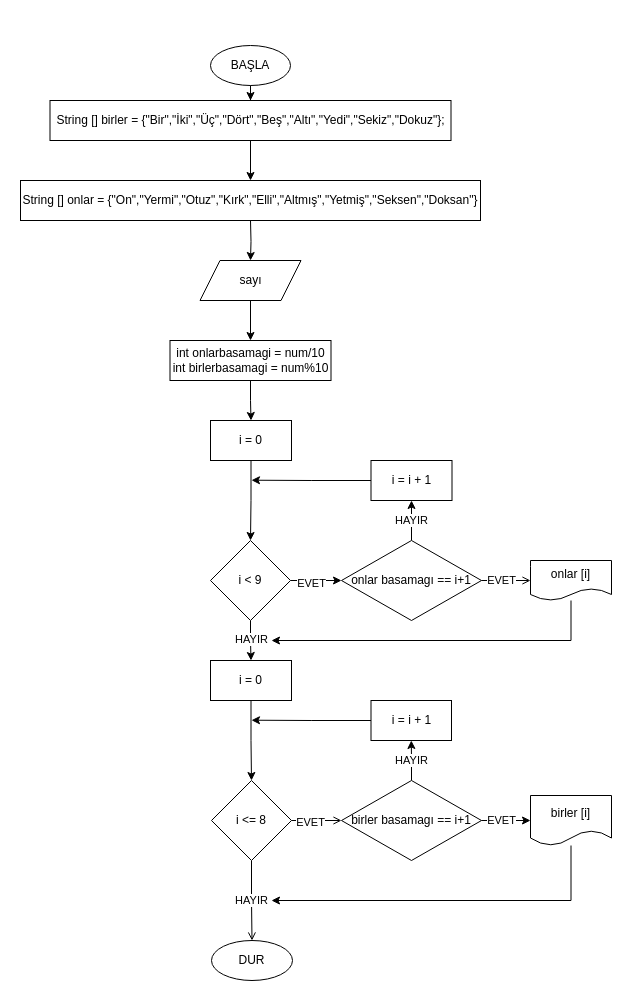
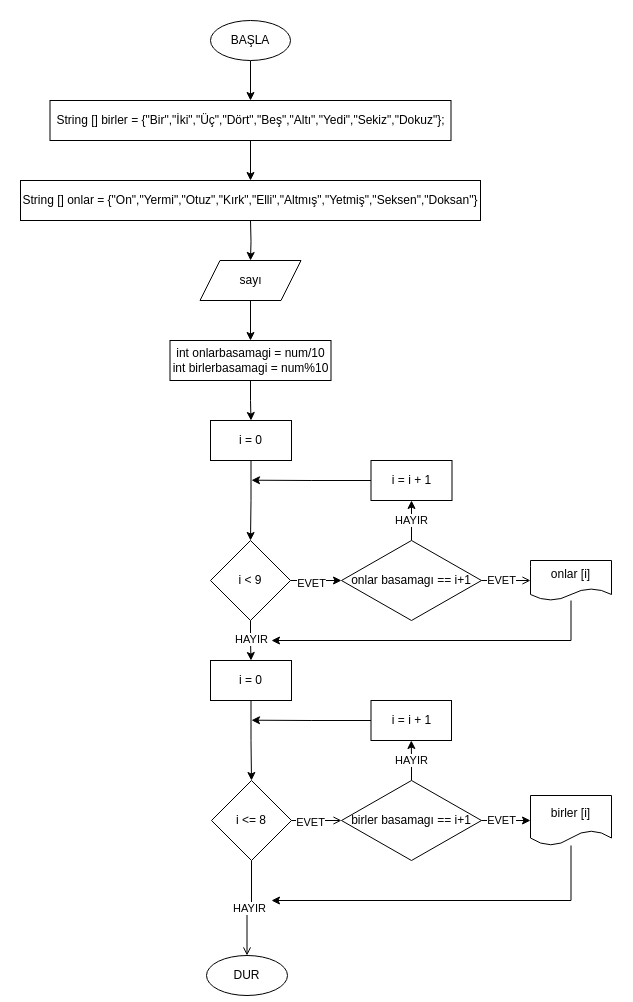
(251, 66) -> (251, 41)
(252, 961) -> (247, 976)
